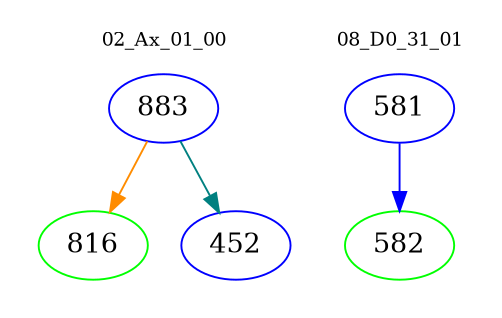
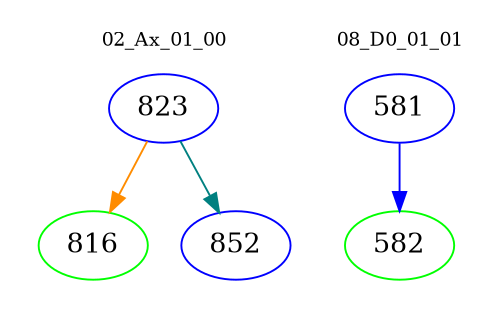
(401, 41) -> (401, 41)
(164, 108) -> (164, 108)
(236, 245) -> (236, 245)
